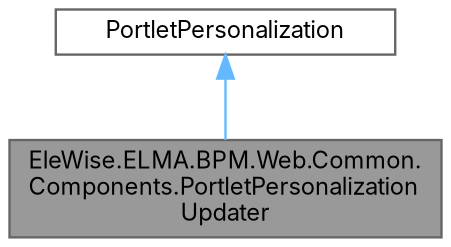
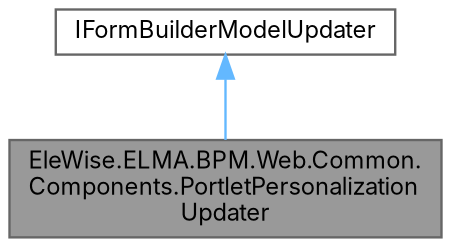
(225, 32) -> (225, 32)
